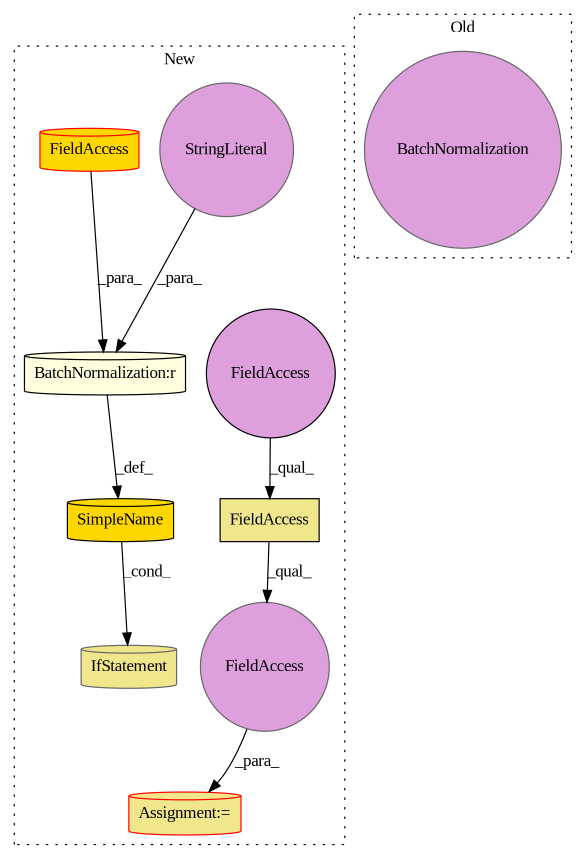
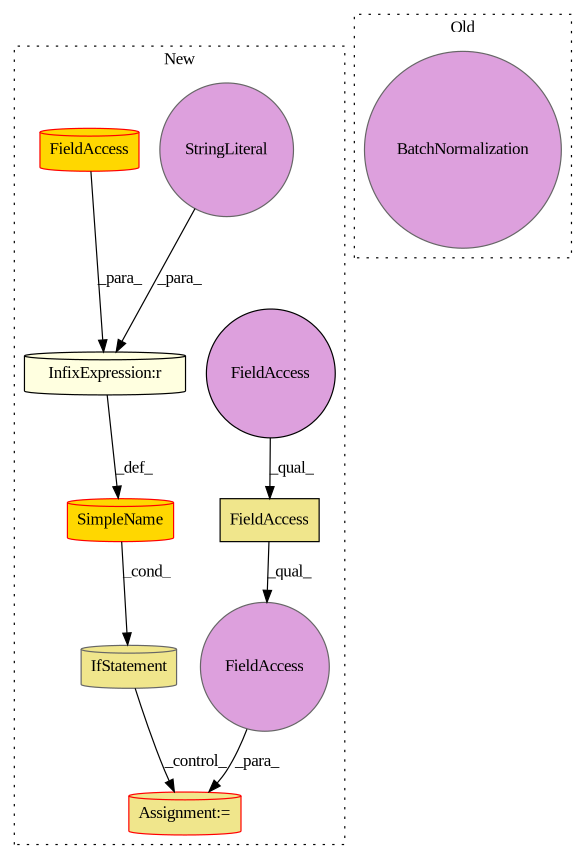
(105, 373) -> (105, 373)
(120, 520) -> (120, 520)
none -> (151, 735)
